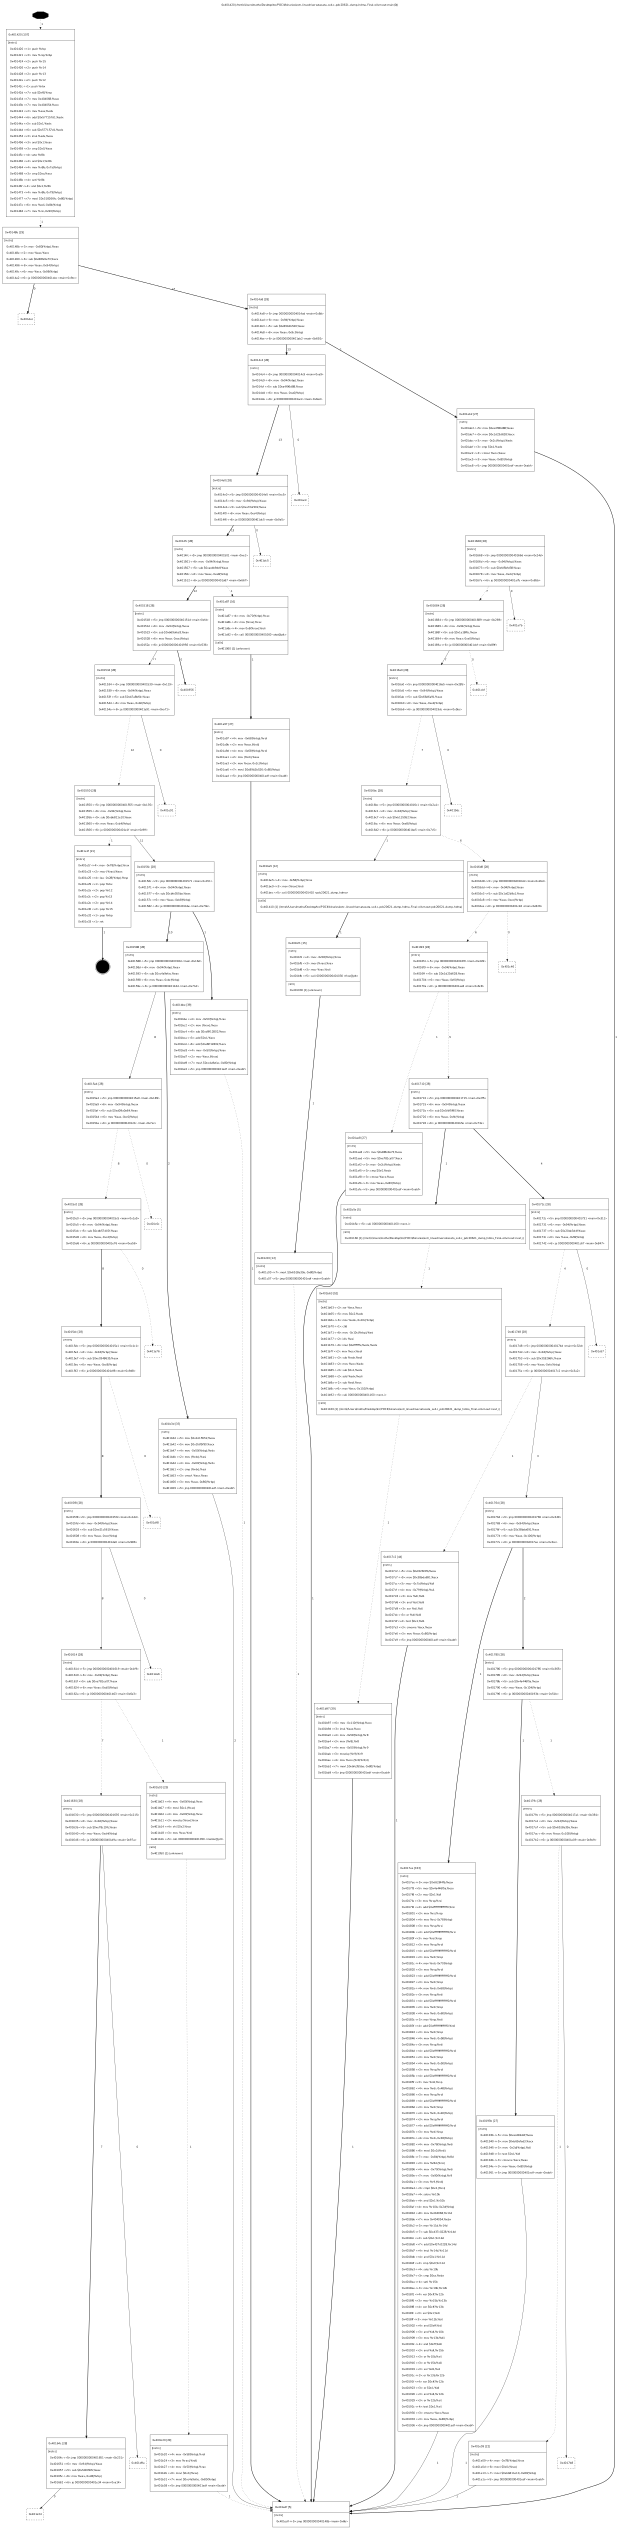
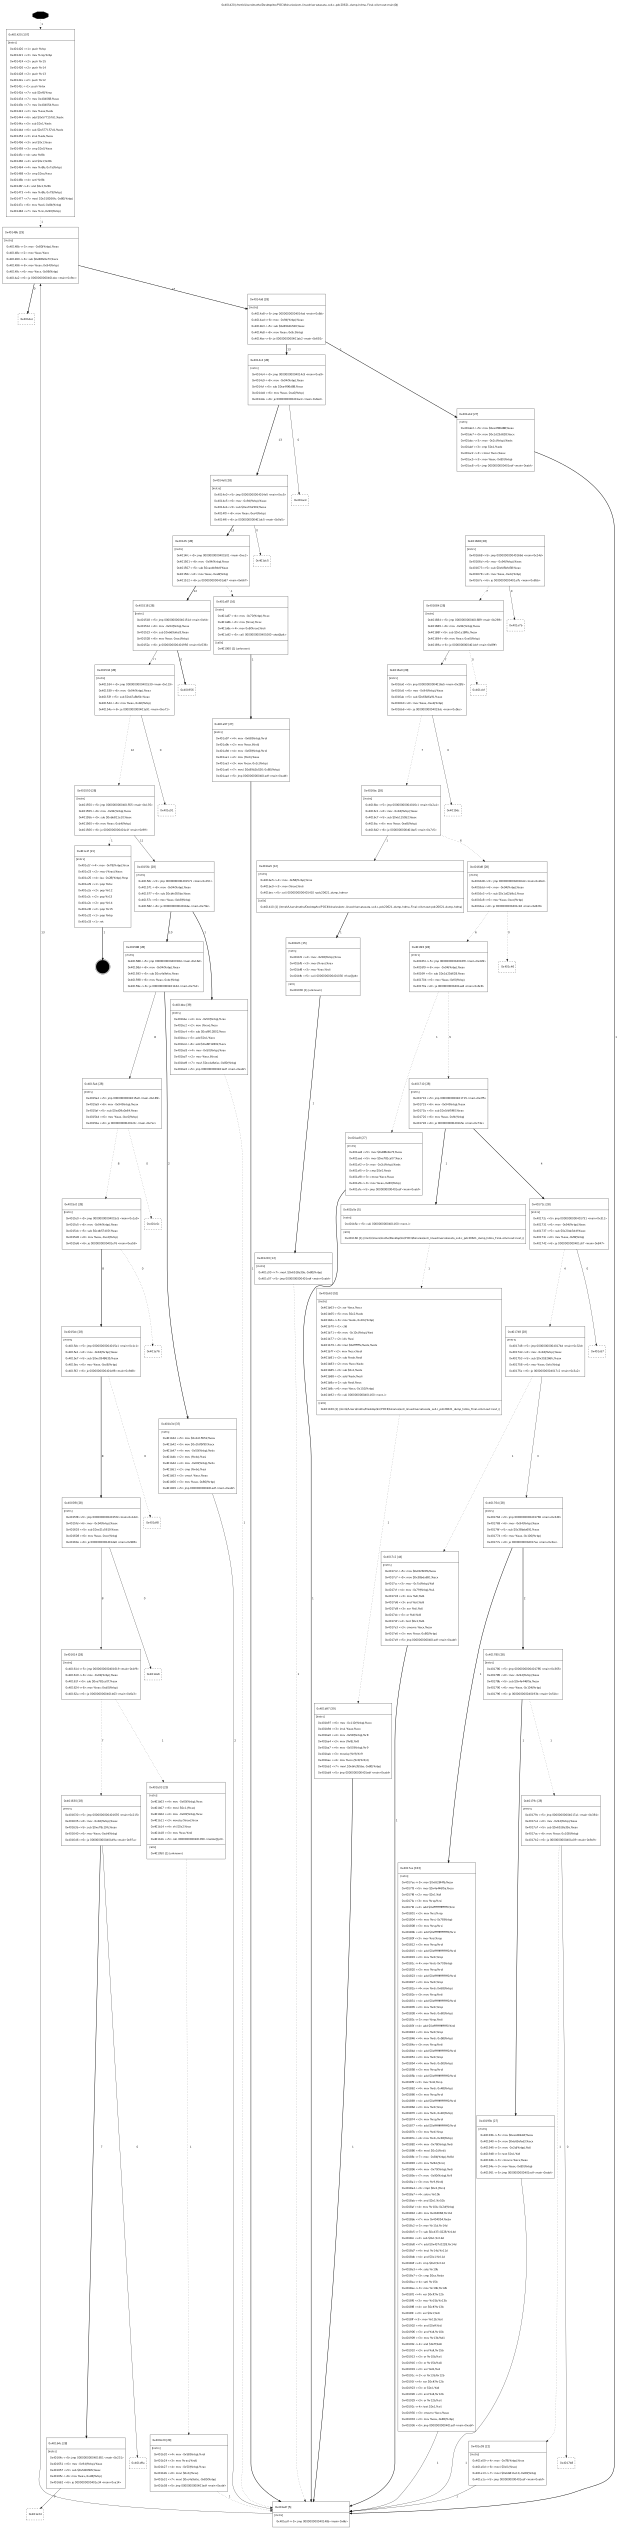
none -> (40, 1505)
